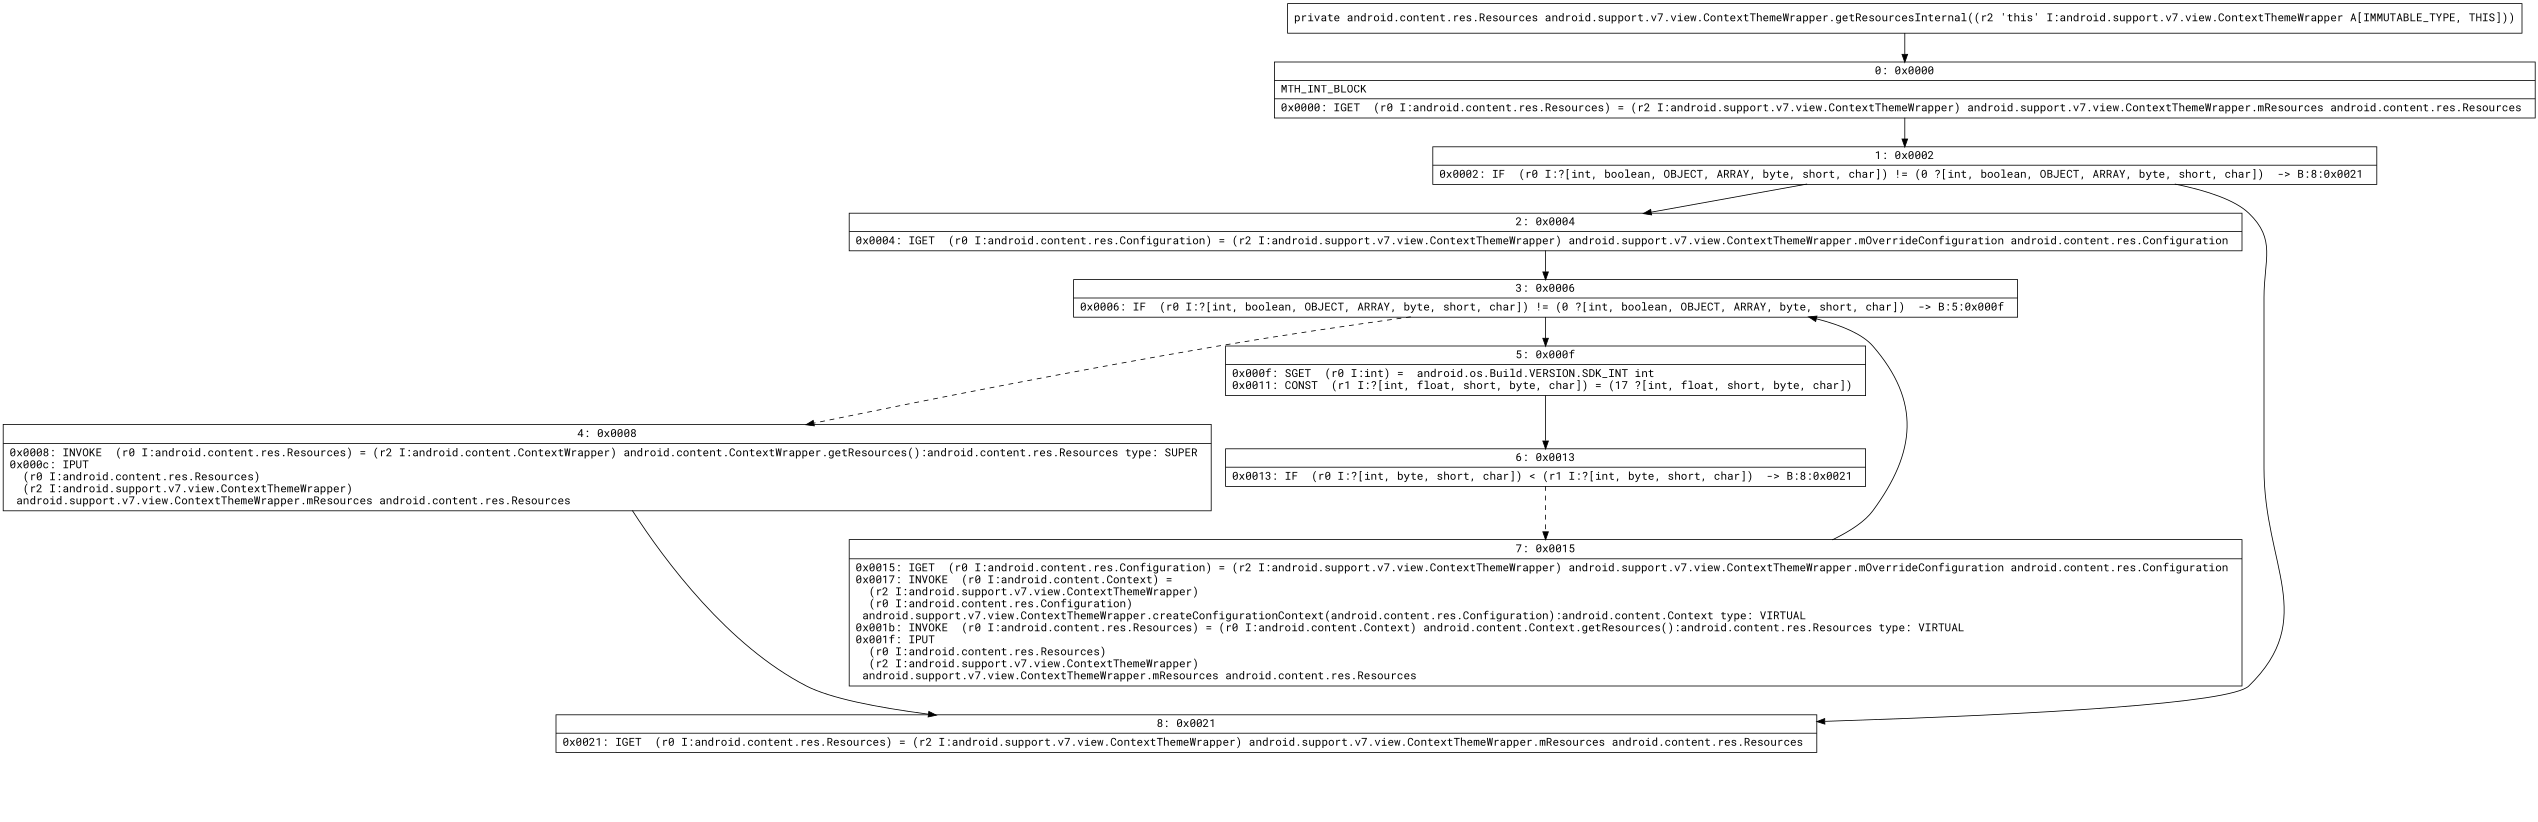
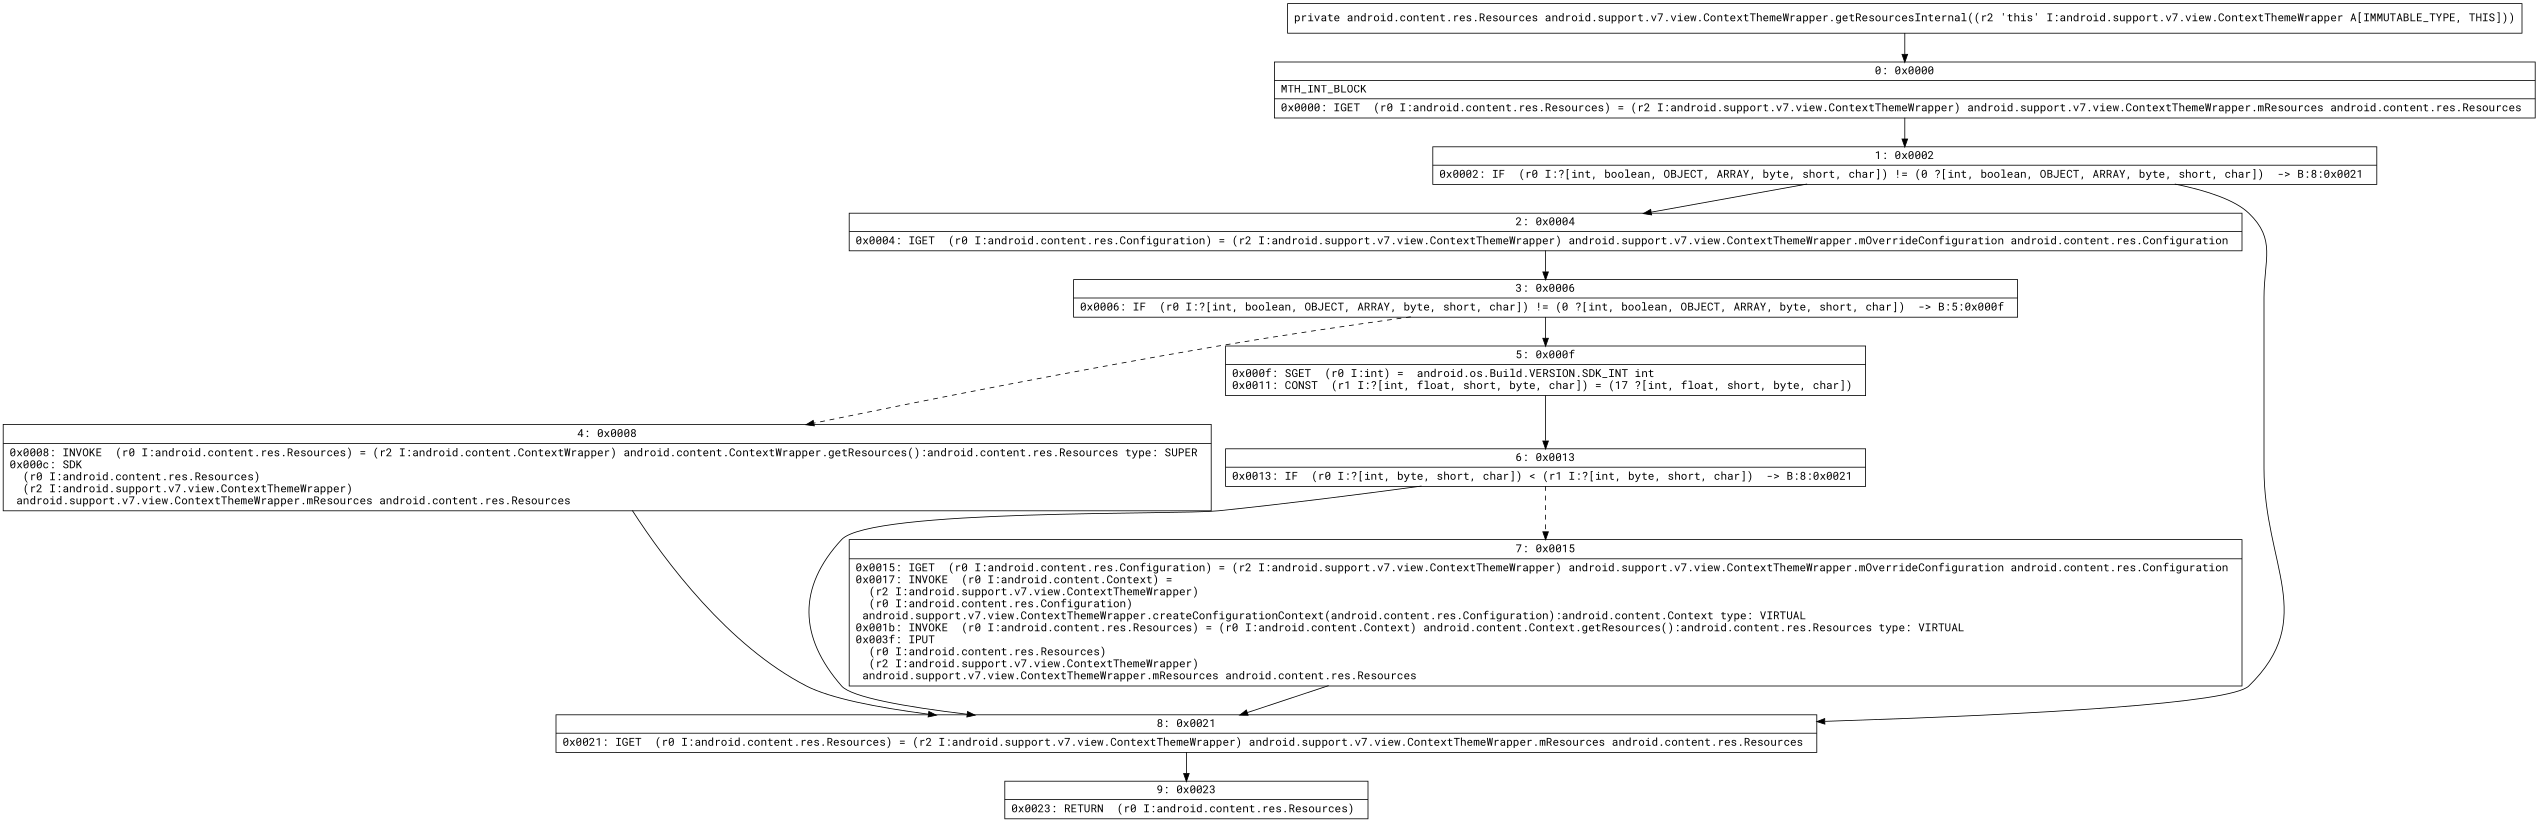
(1907, 422) -> (1288, 699)
(56, 465) -> (53, 465)
none -> (984, 517)
(902, 640) -> (902, 640)
none -> (1186, 800)
